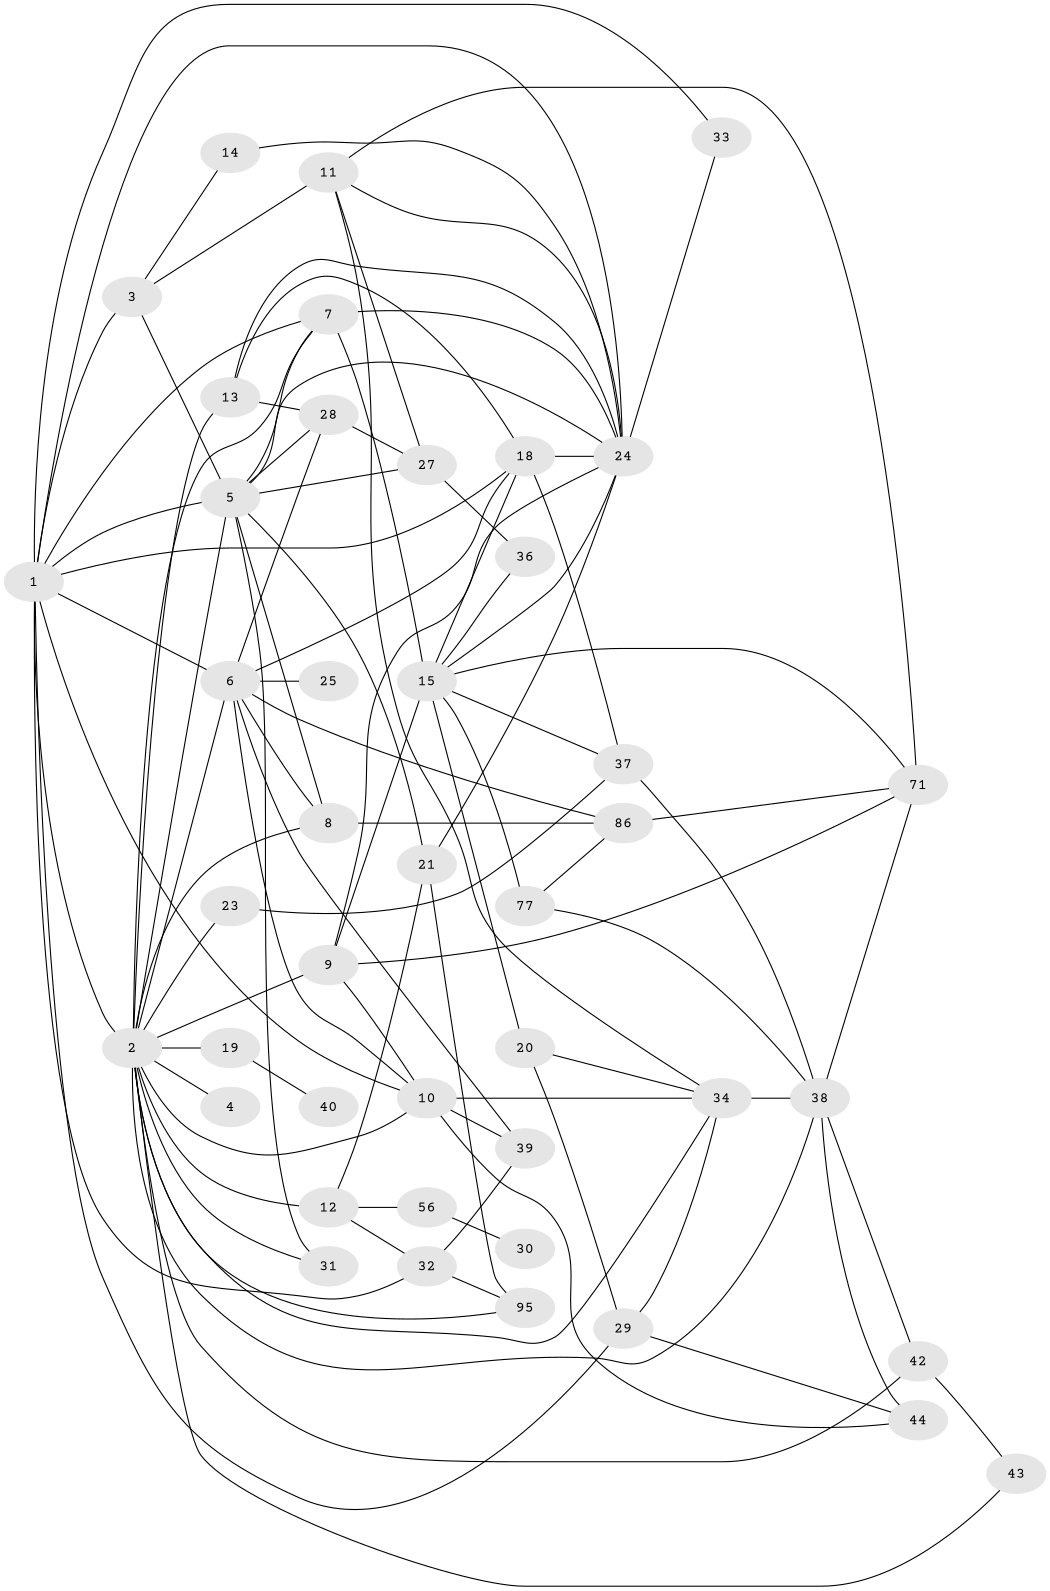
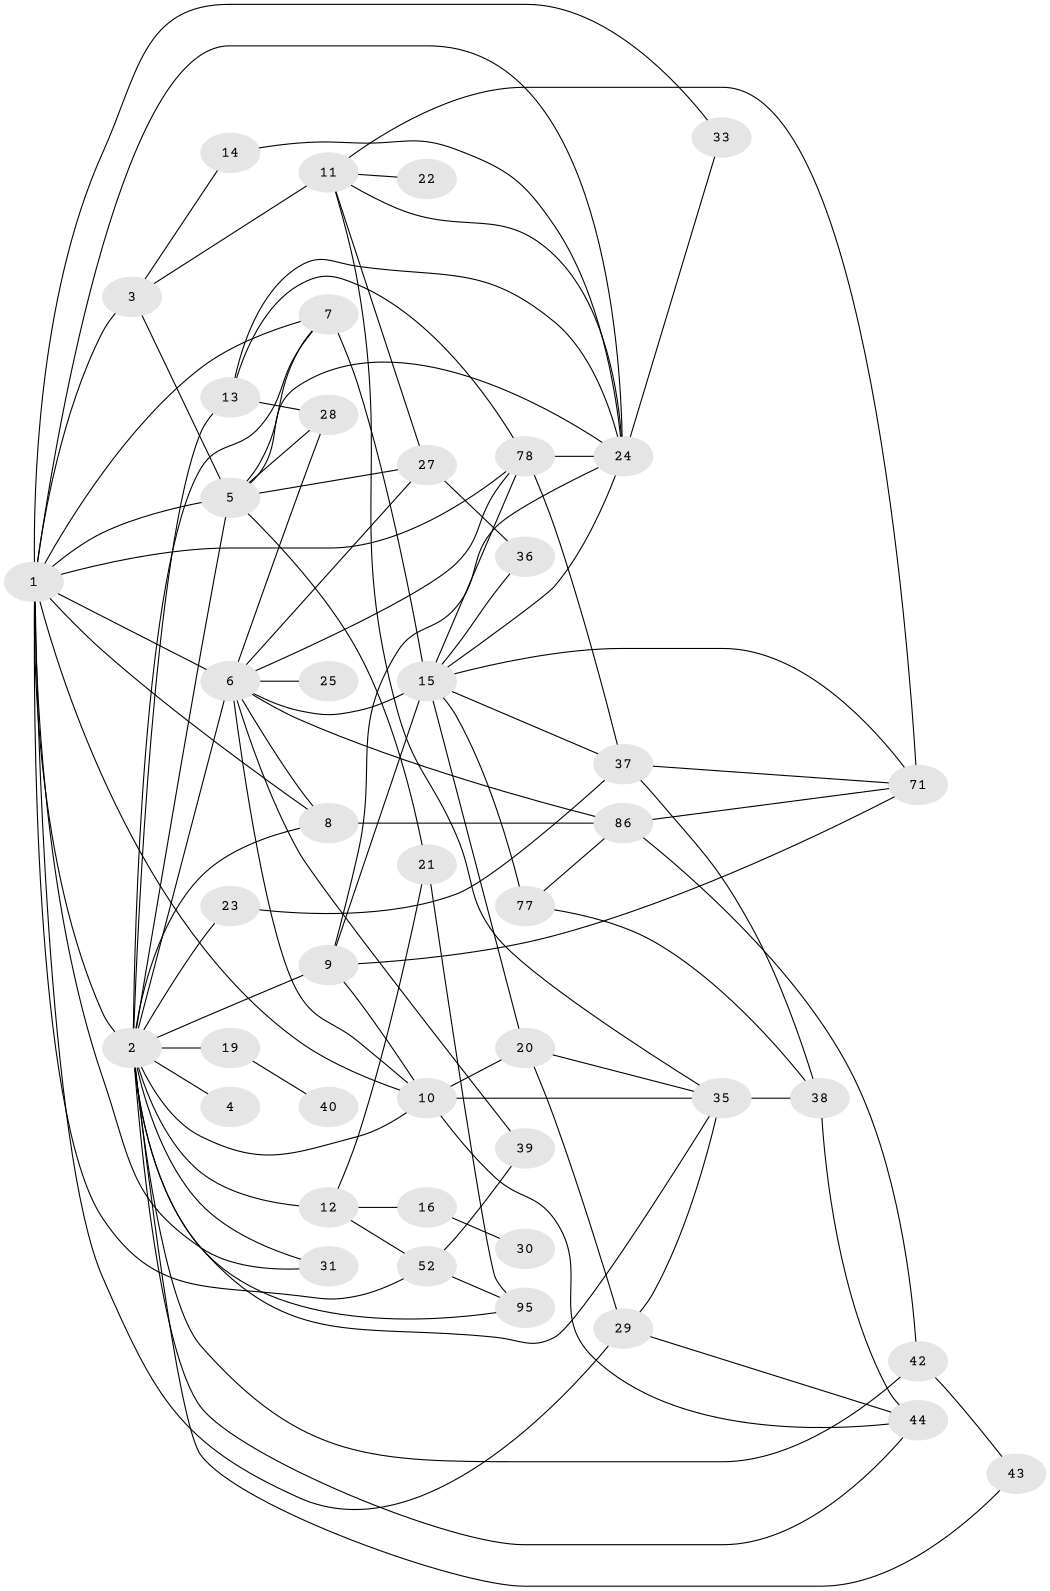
none -> (427, 179)
(512, 329) -> none
(382, 442) -> (329, 573)
(525, 456) -> (525, 456)
(277, 653) -> (174, 710)
(539, 667) -> none
none -> (329, 715)
(265, 849) -> (79, 992)
(869, 942) -> (771, 775)
(722, 1098) -> (722, 1098)
(476, 1123) -> (476, 1073)
(427, 1207) -> (427, 1207)
(869, 1230) -> (842, 1056)
(427, 1266) -> (427, 1266)
(444, 1365) -> (358, 1498)
